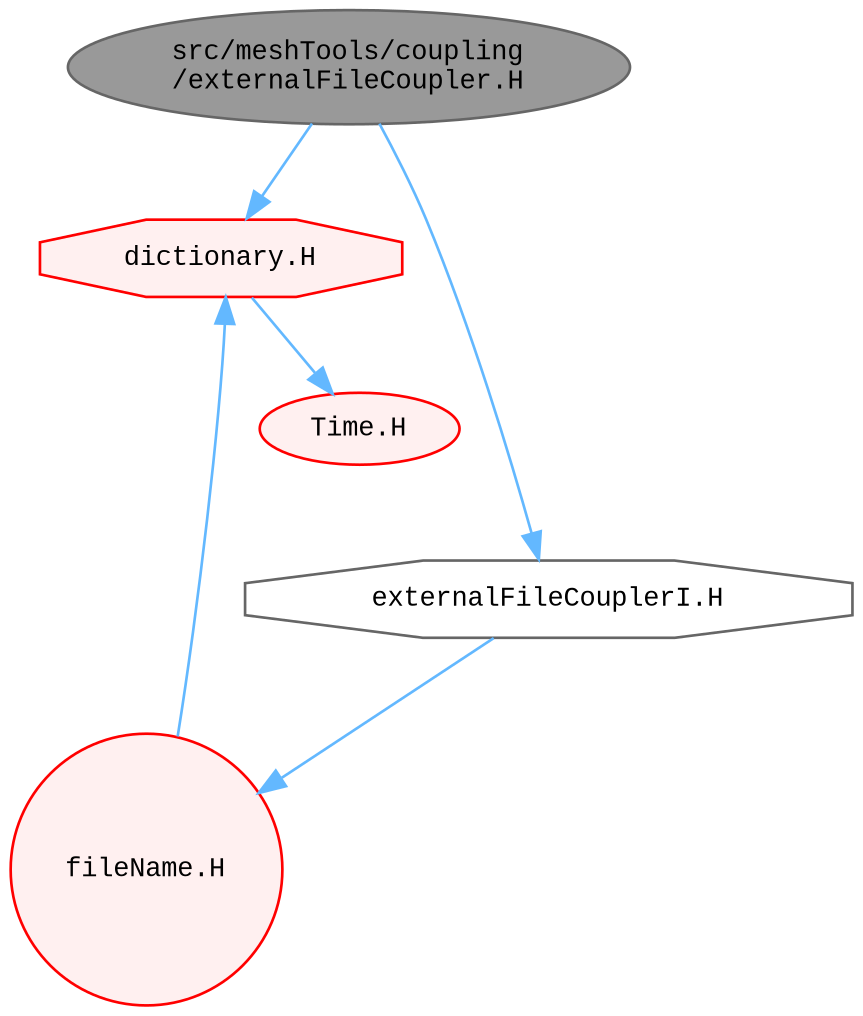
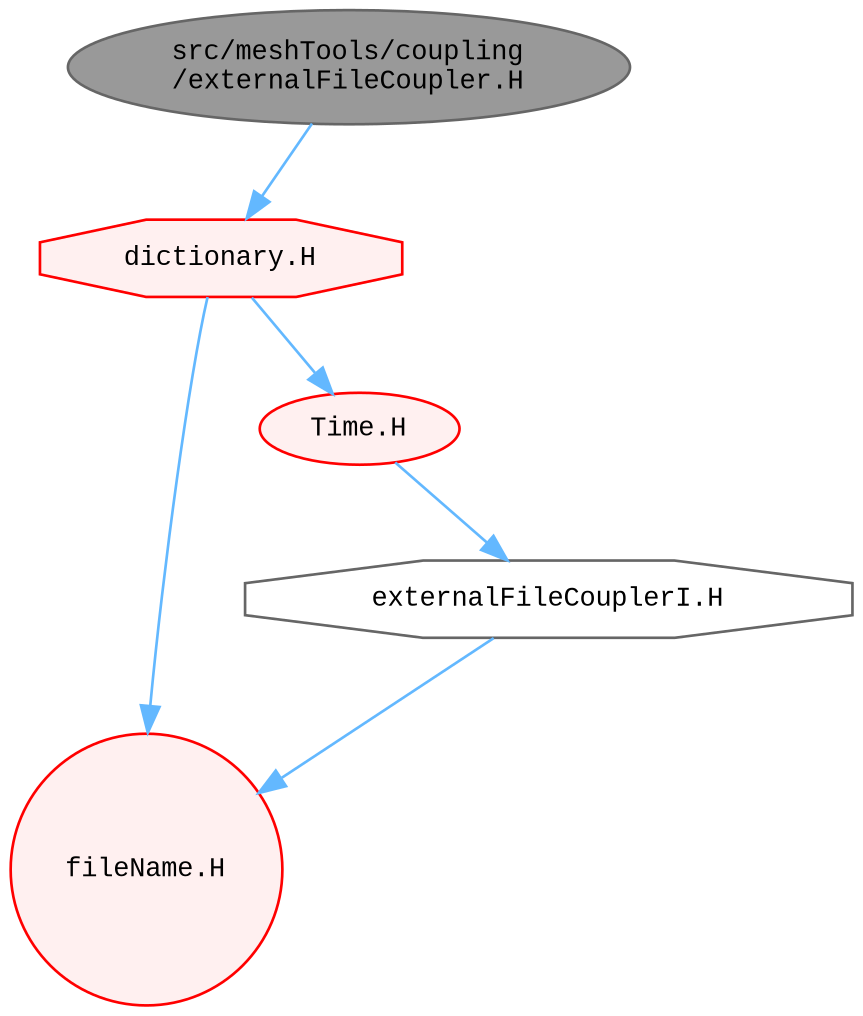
(466, 324) -> (441, 503)
(206, 531) -> (174, 501)
